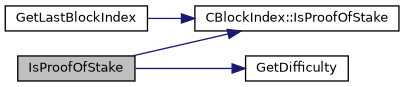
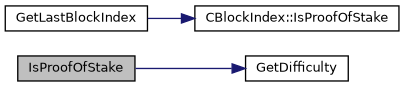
(180, 45) -> none
